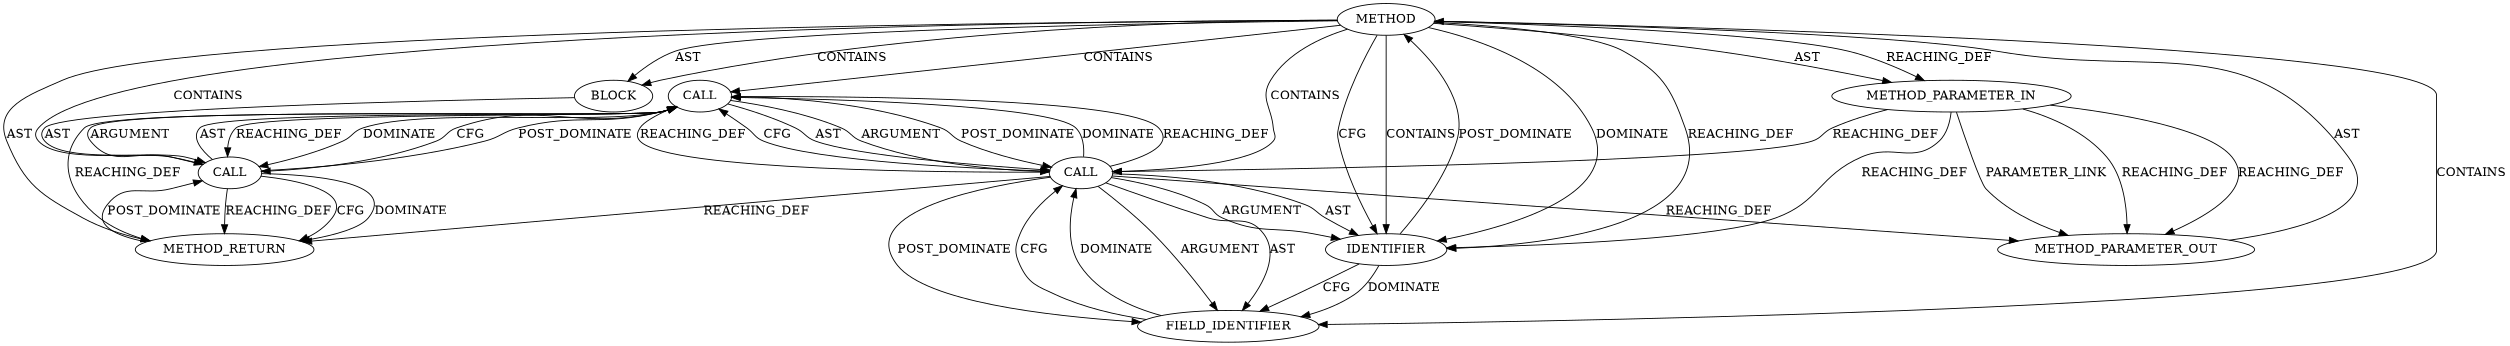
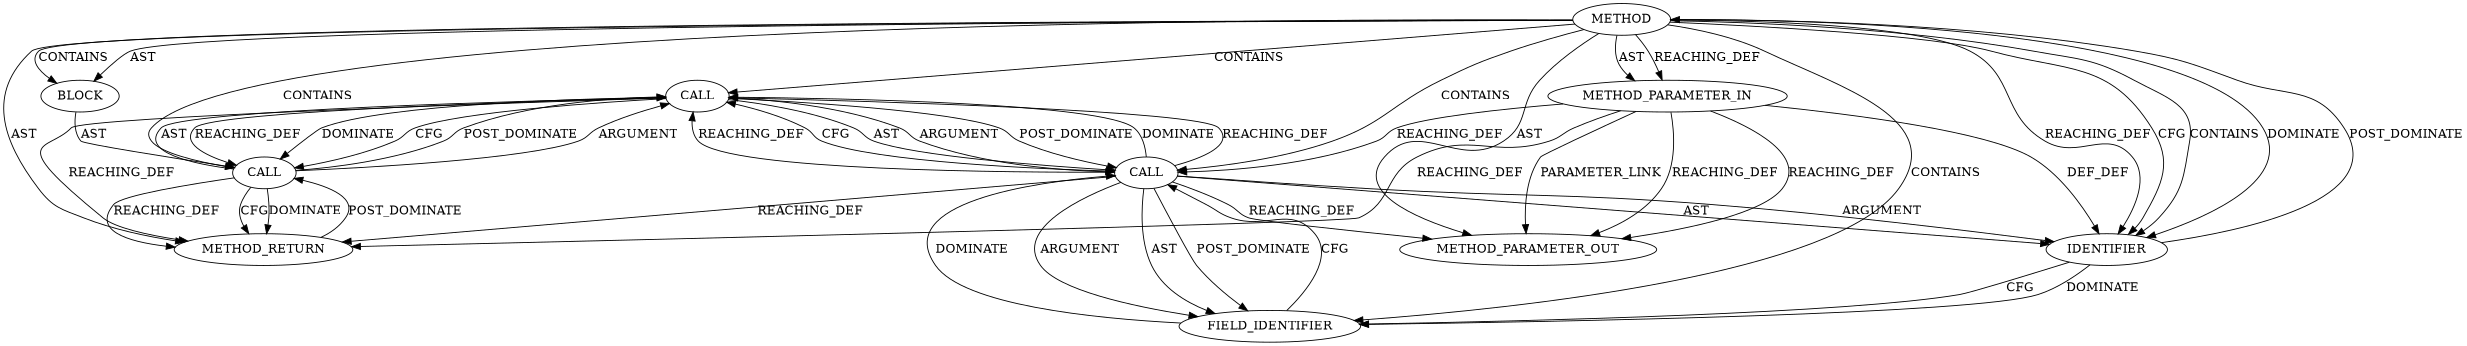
(1999, 51) -> (1432, 143)
(1915, 173) -> (2098, 173)
none -> (1009, 230)
